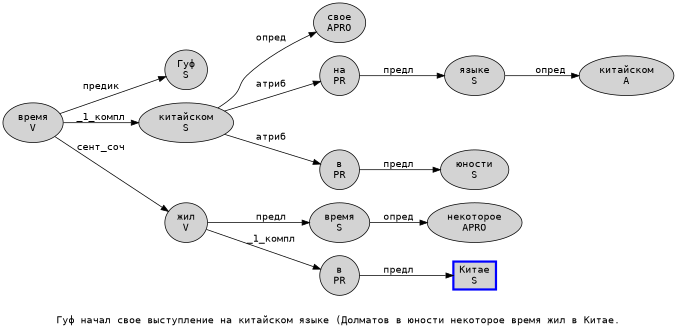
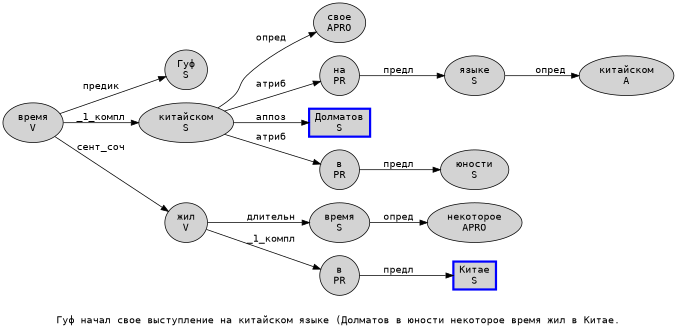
none -> (340, 123)
(271, 217) -> (271, 217)
